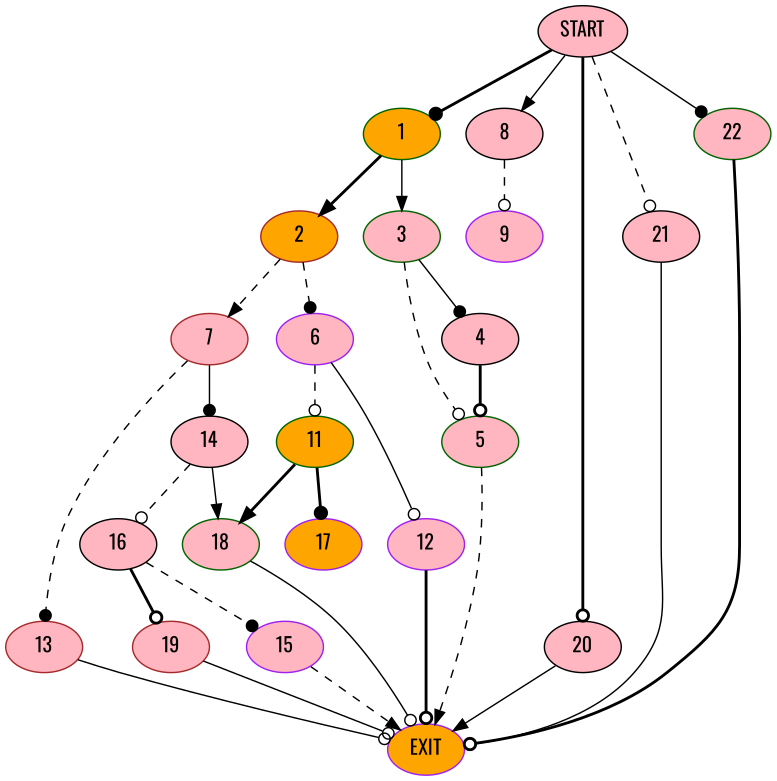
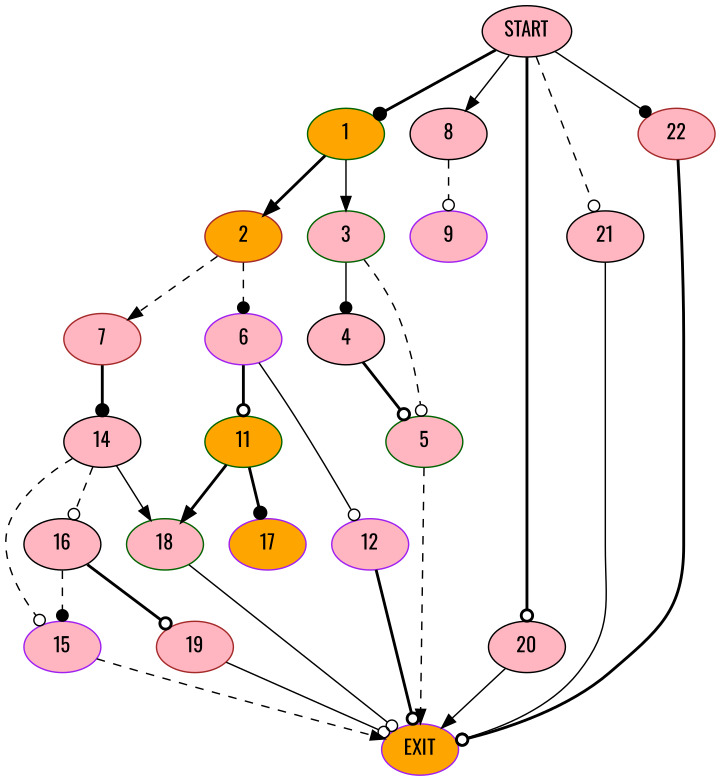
(732, 134) -> (677, 134)
(209, 385) -> (102, 385)
(315, 385) -> (243, 385)
none -> (8, 527)
(44, 647) -> none
